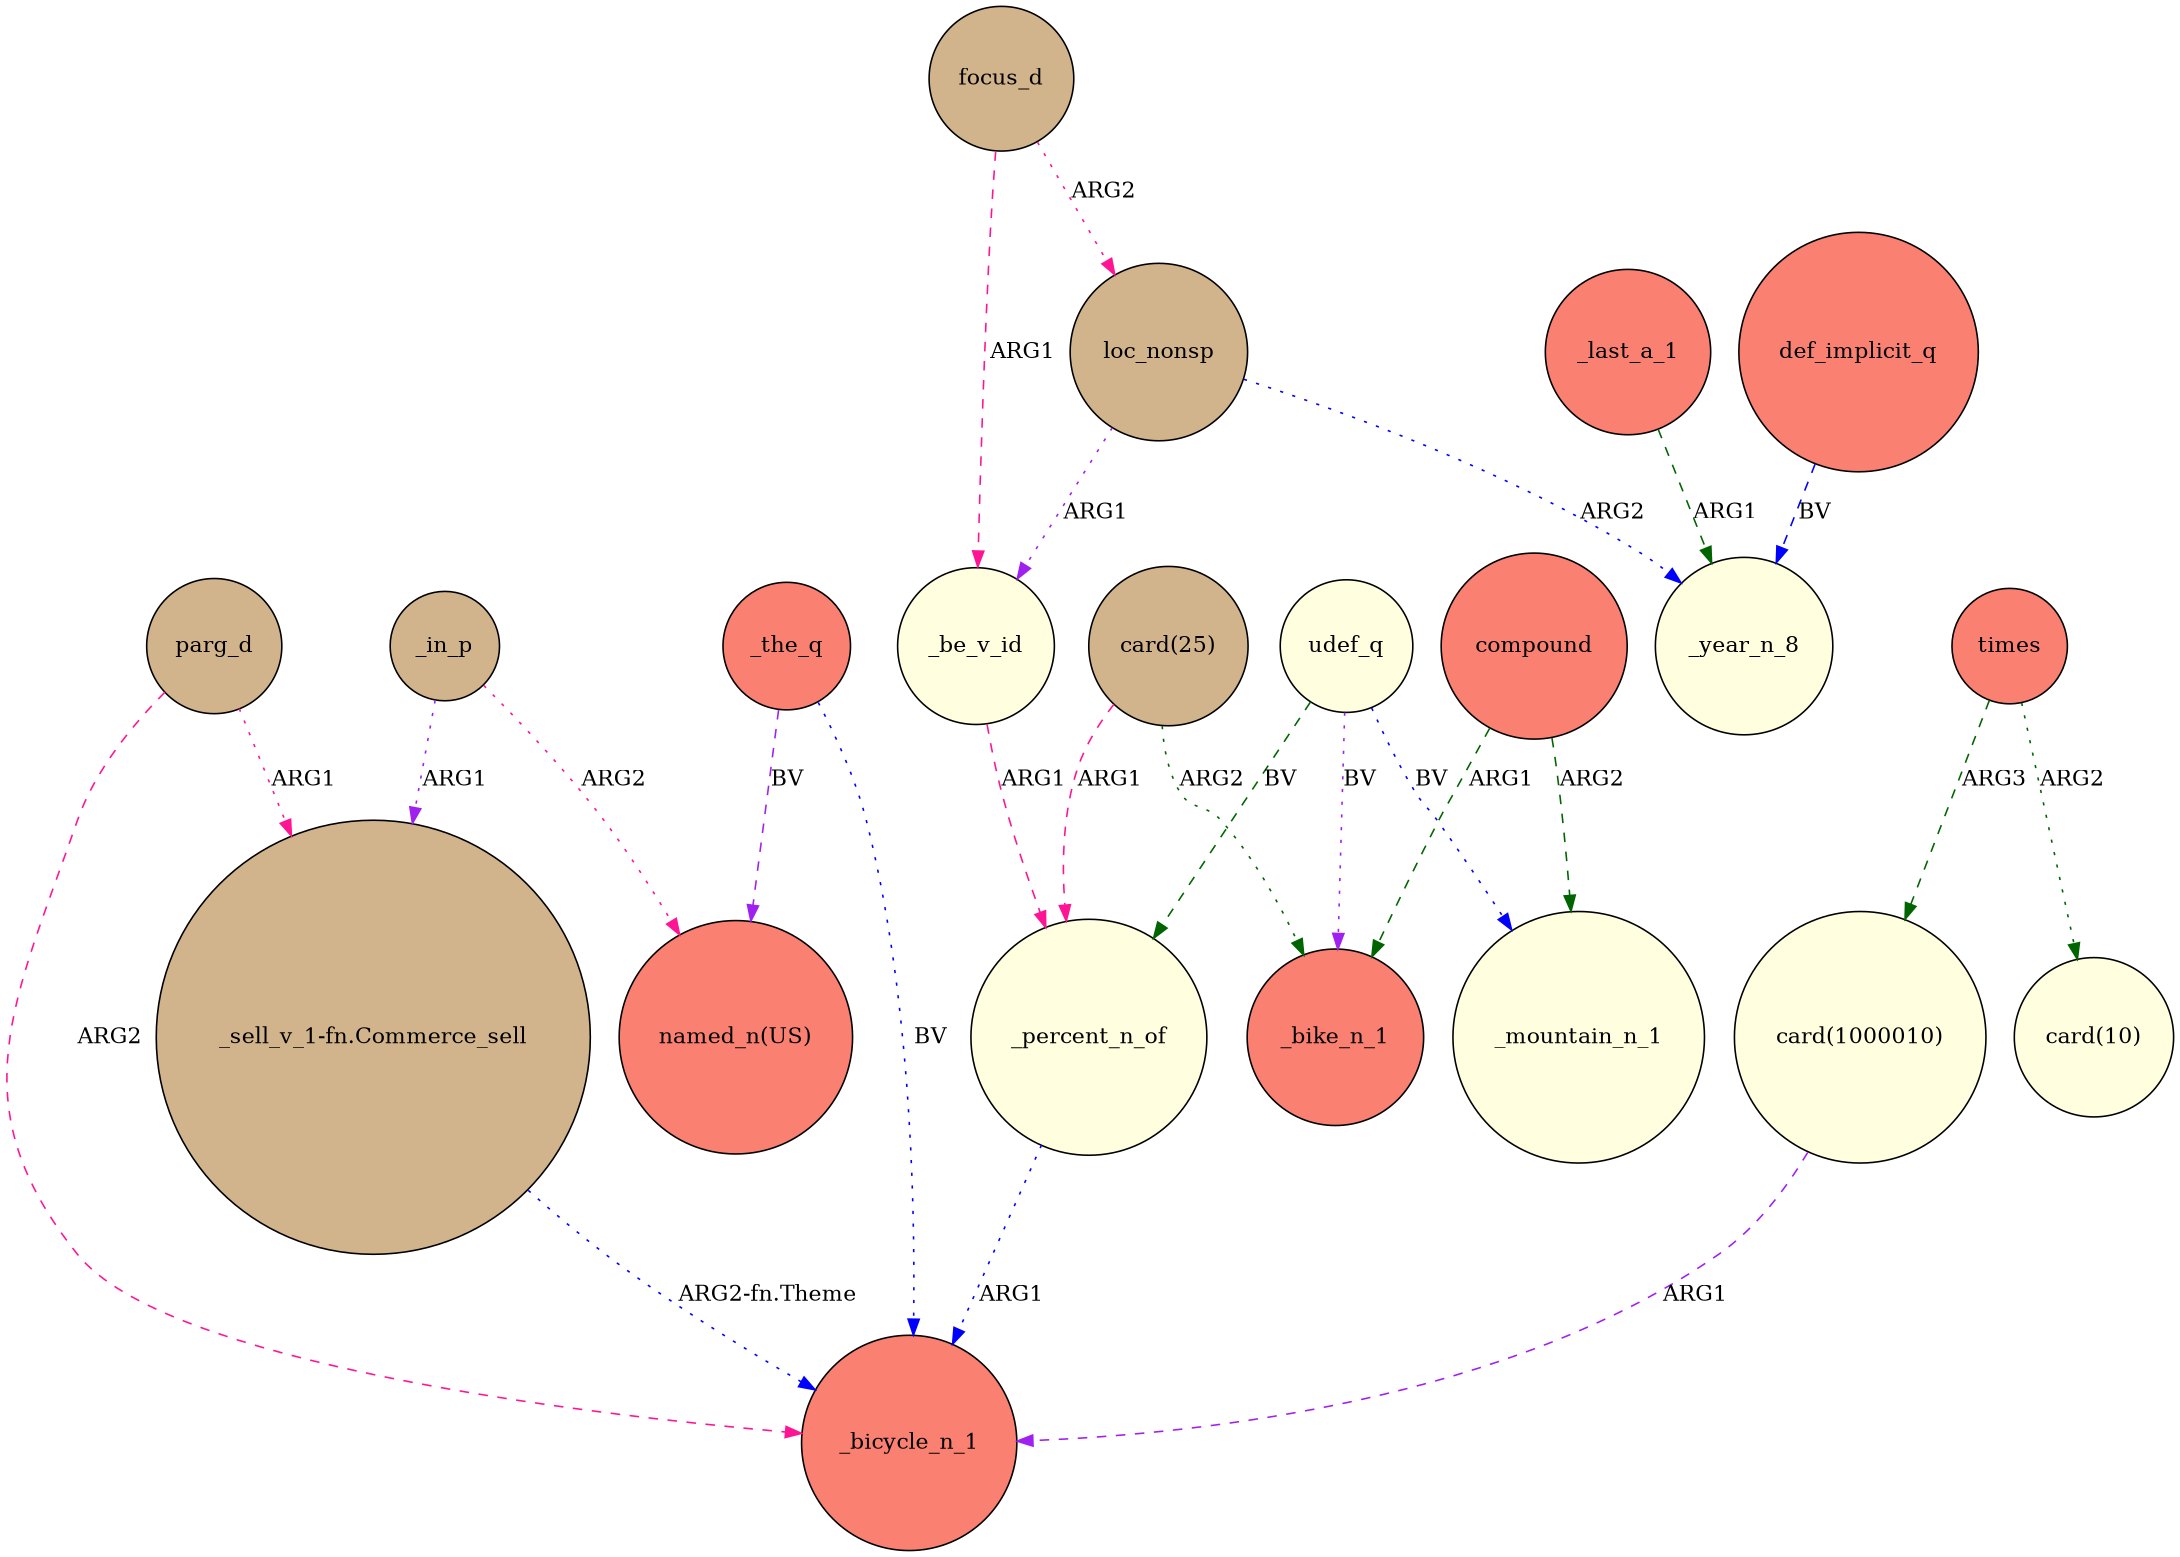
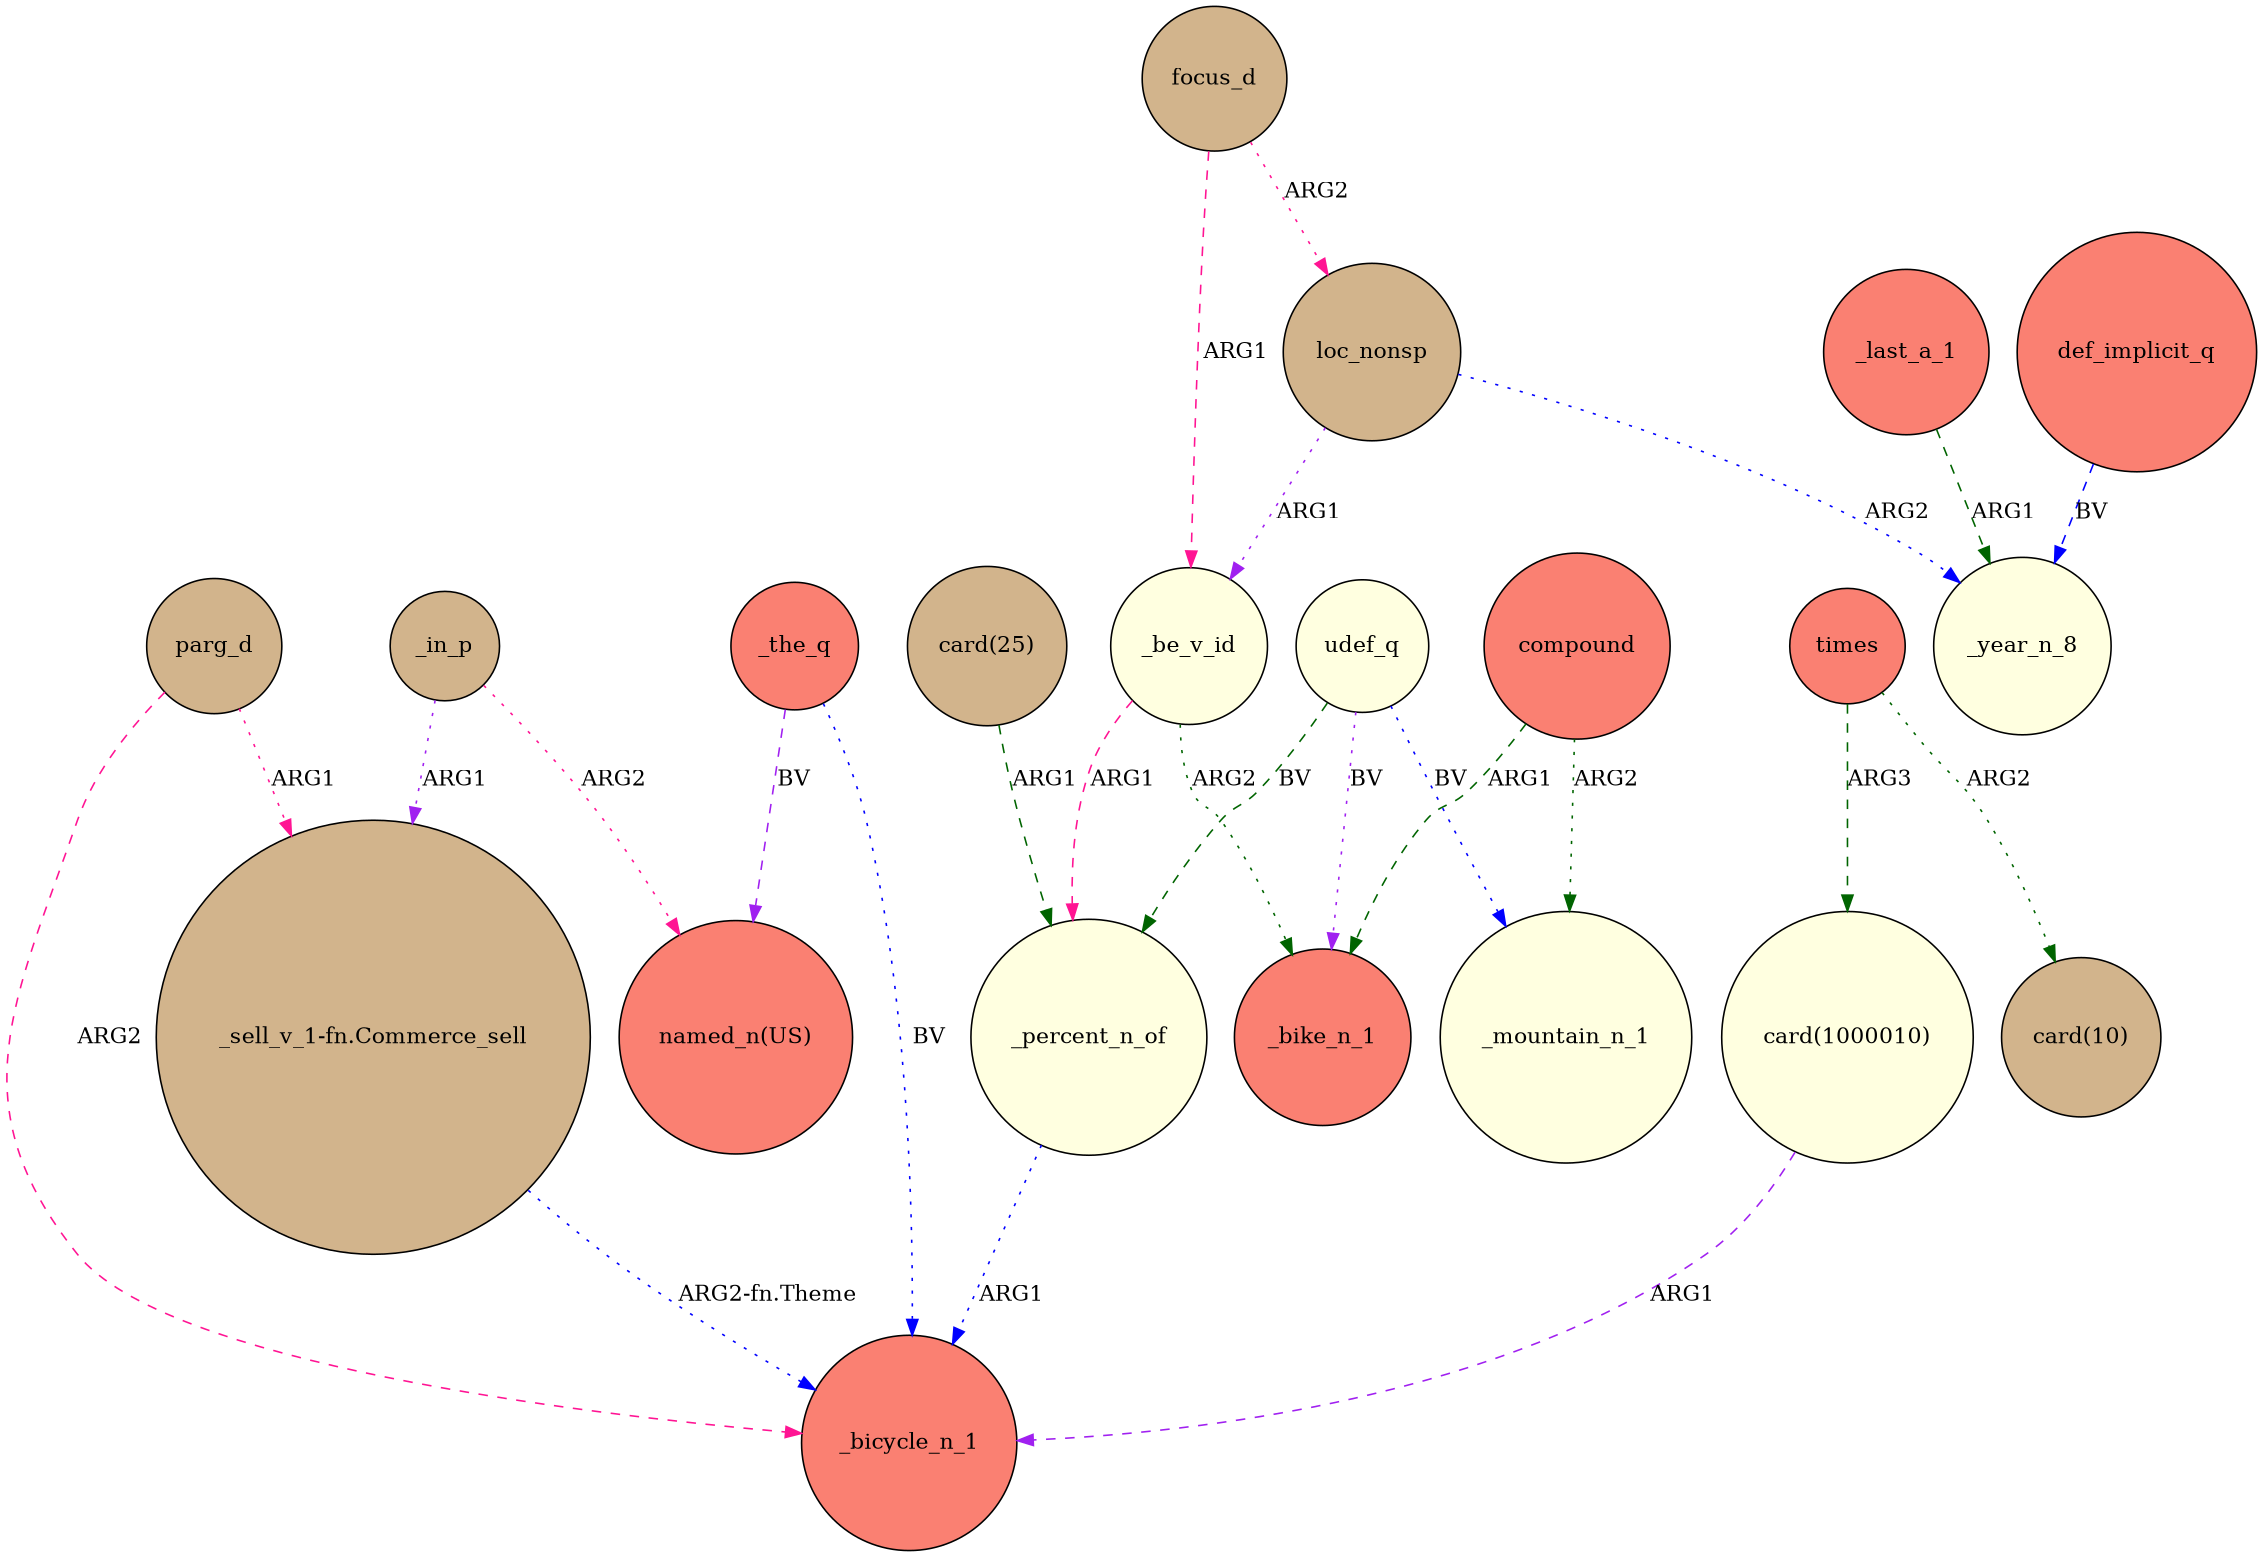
(1070, 799) -> (1019, 818)
(1562, 816) -> (1572, 817)
(1220, 819) -> (1228, 831)
(2094, 1037) -> (2081, 1037)
